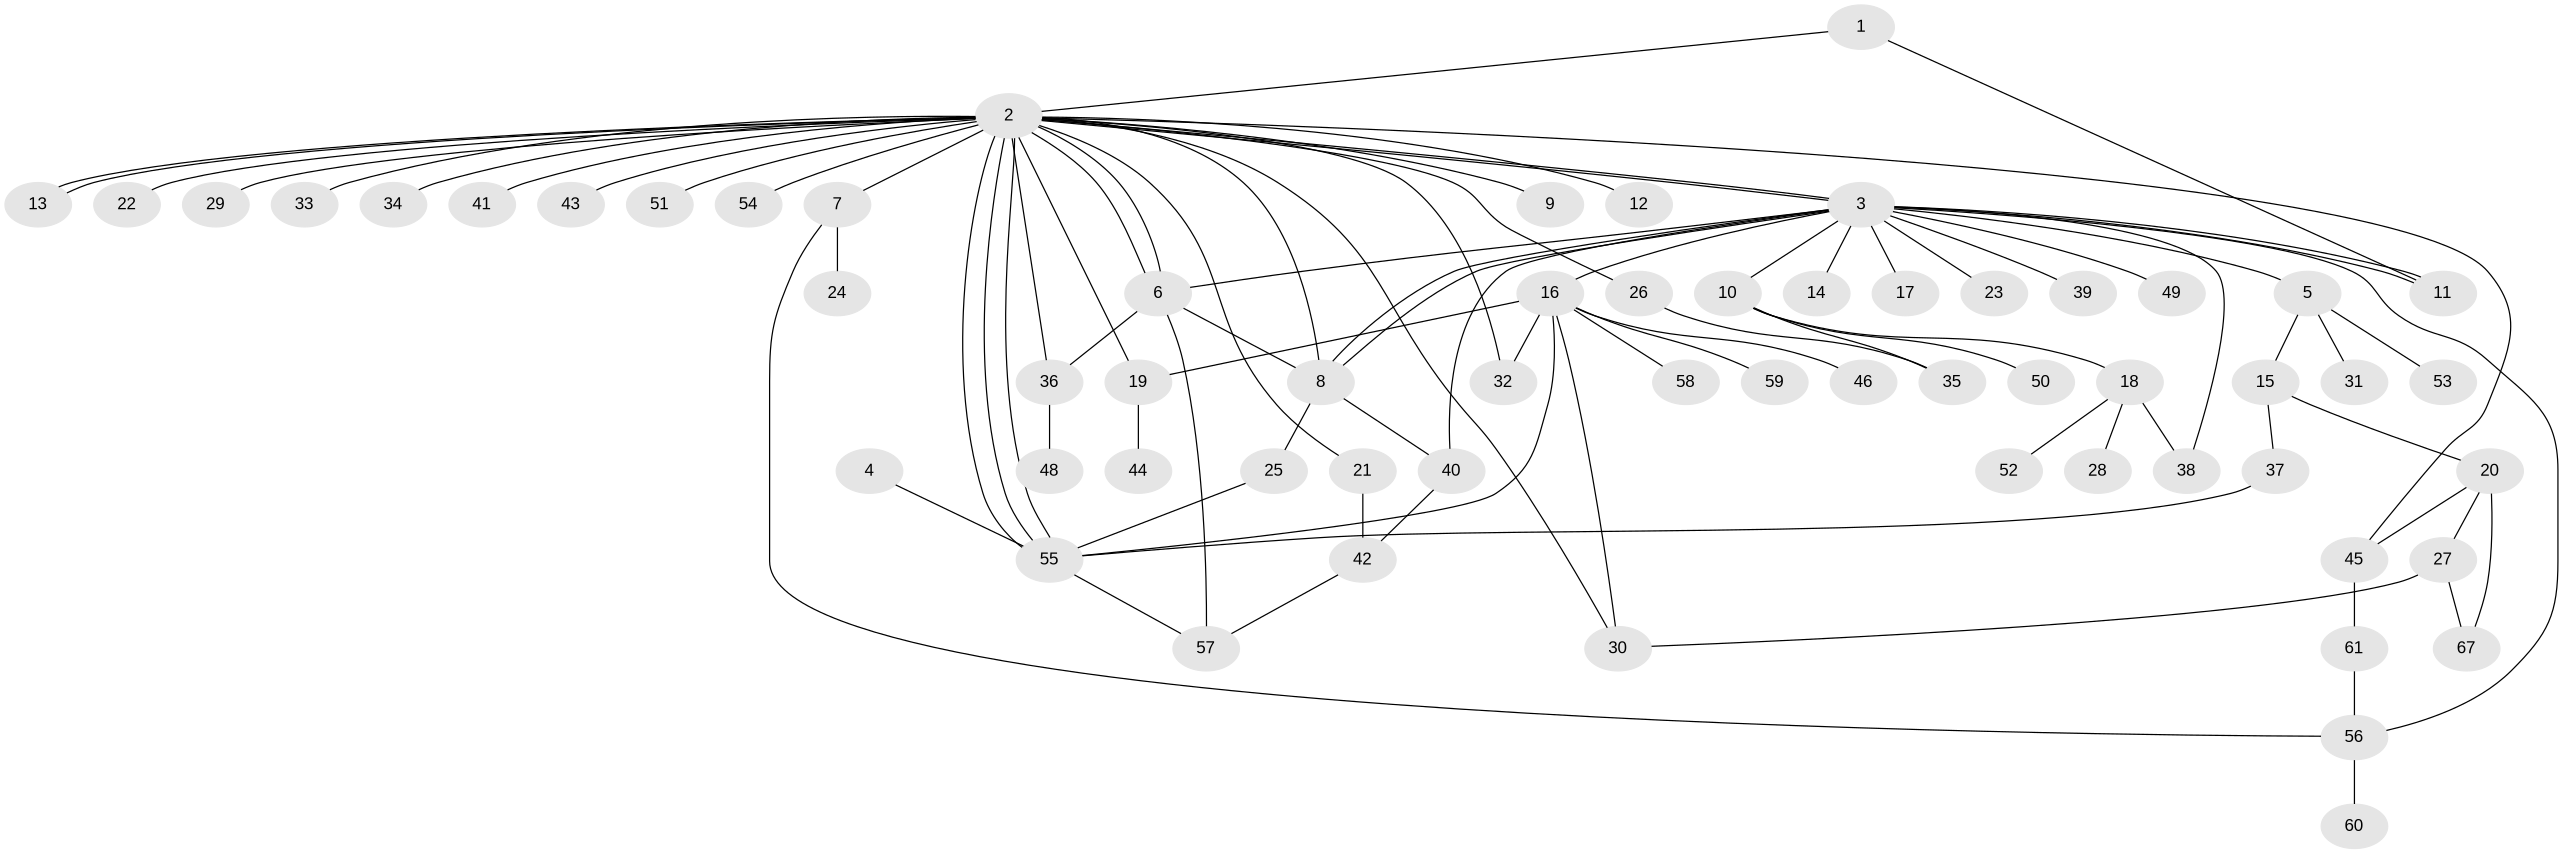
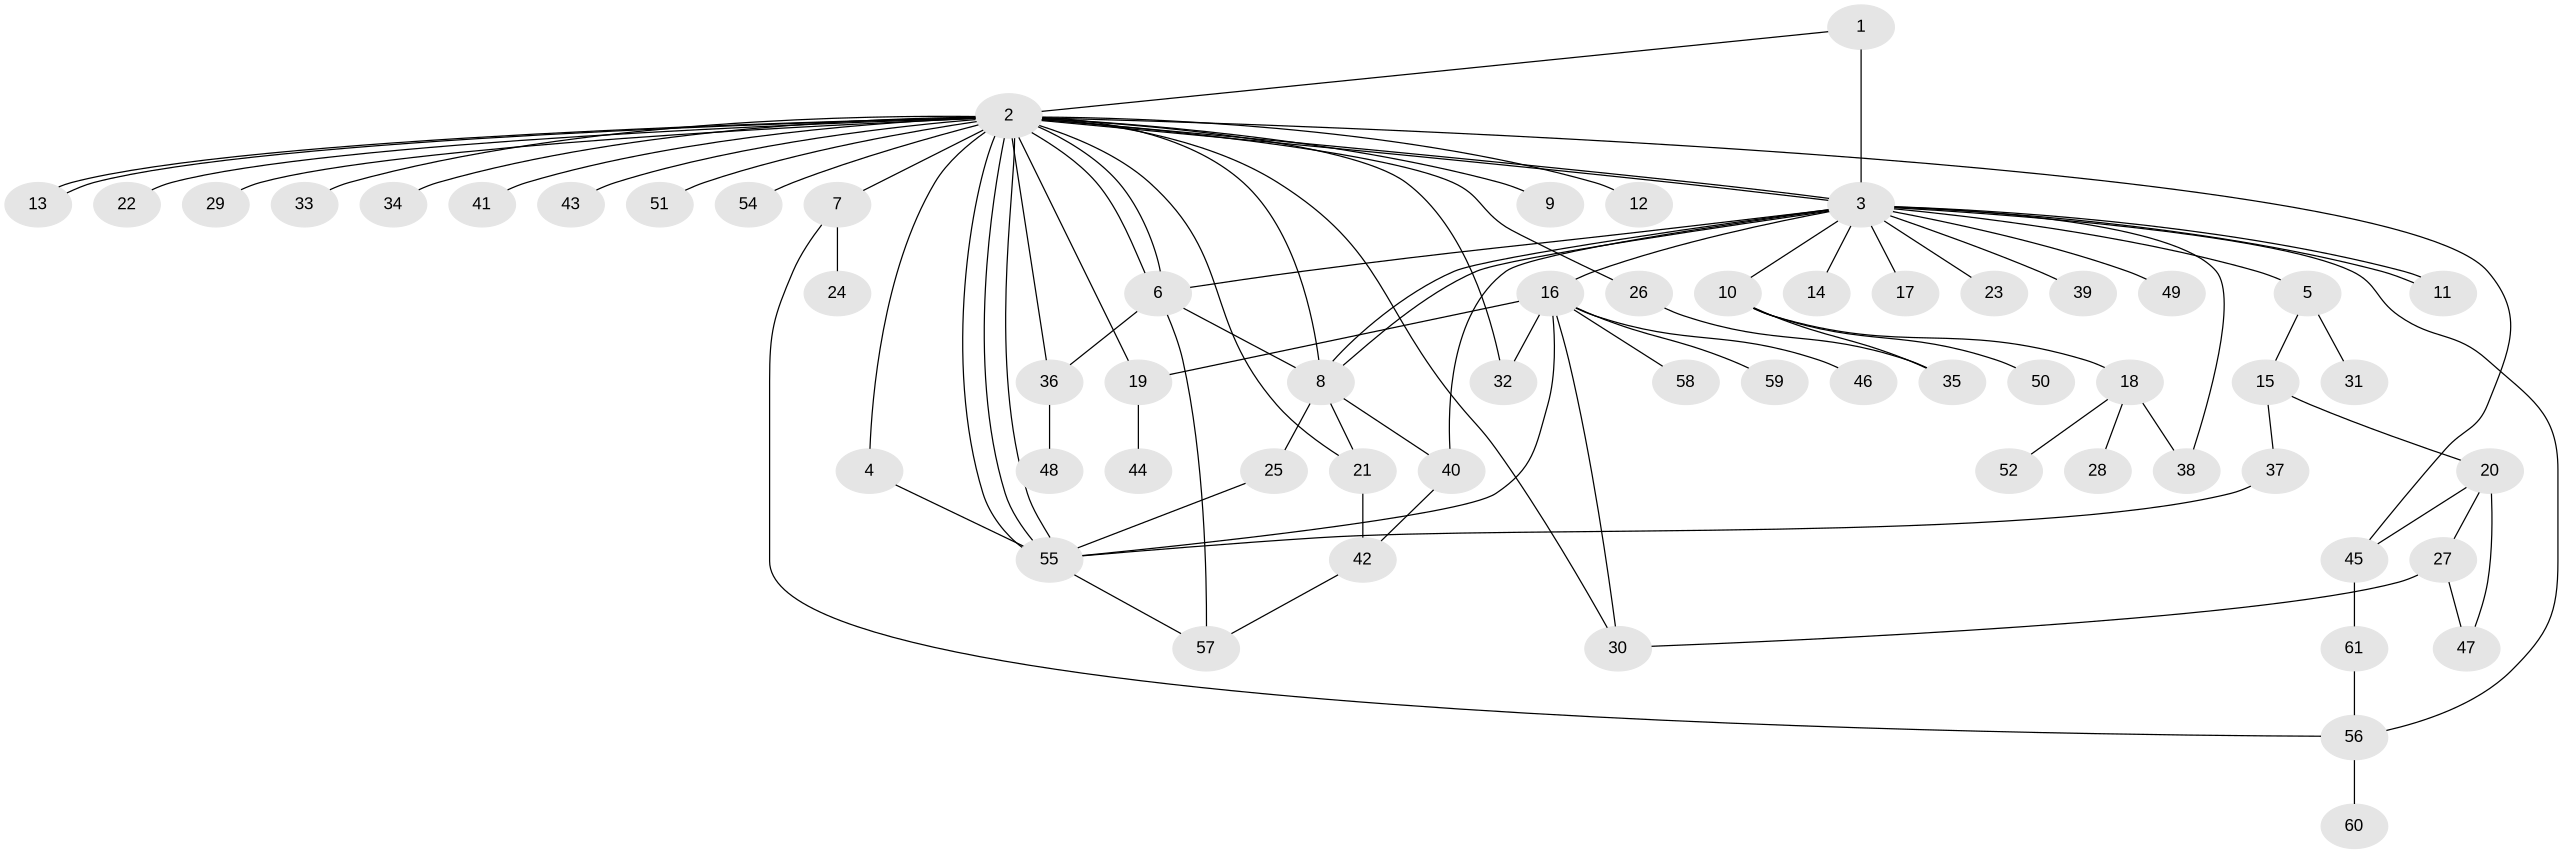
(2152, 160) -> (1861, 116)
none -> (896, 277)
(2443, 382) -> none
none -> (1342, 426)
(2467, 649) -> (2467, 649)
